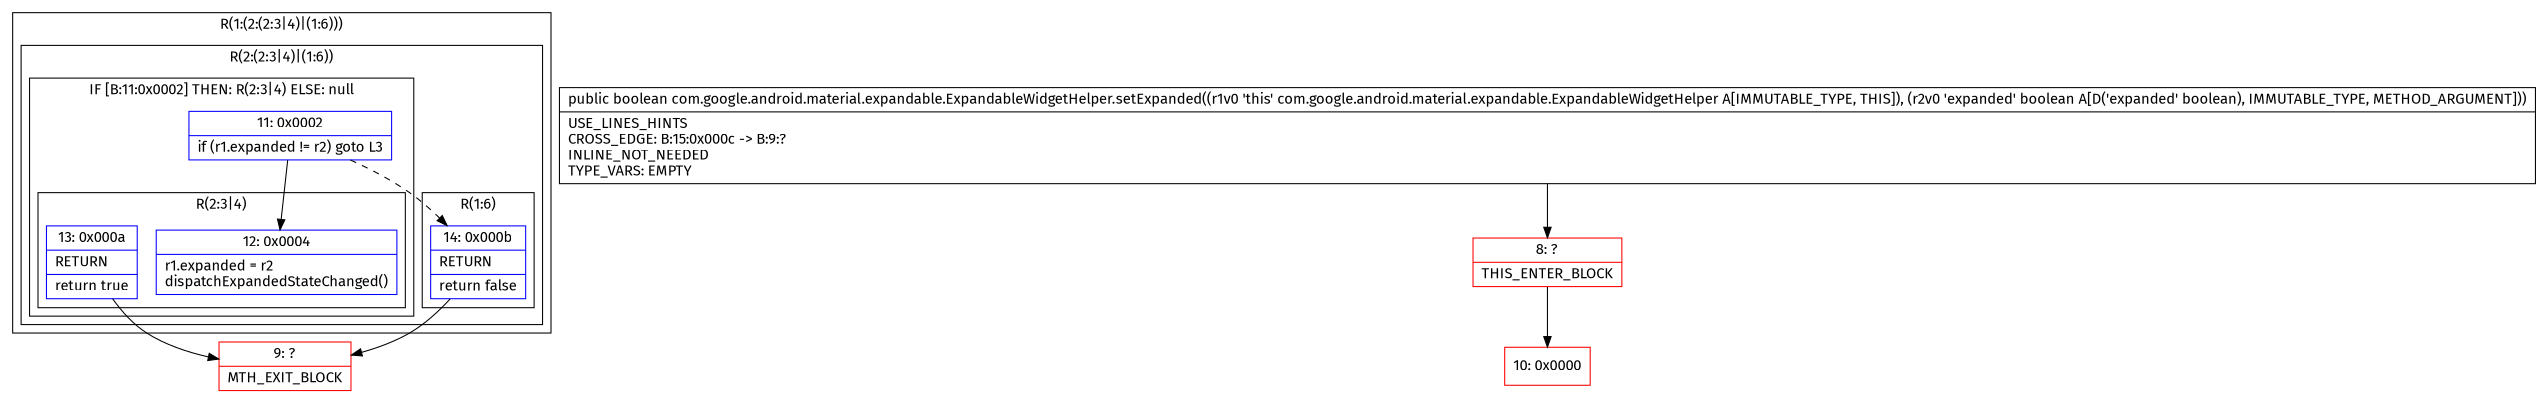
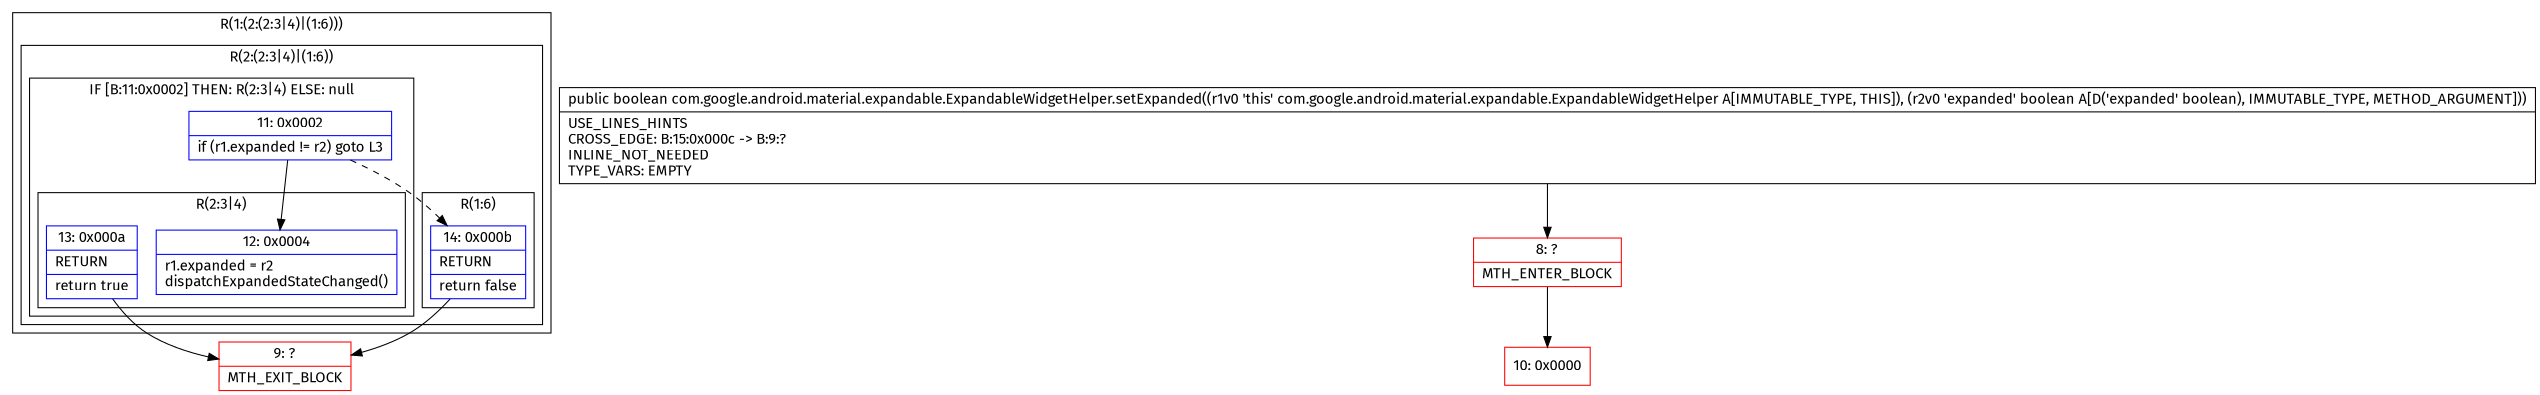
(1547, 274) -> (1547, 274)
